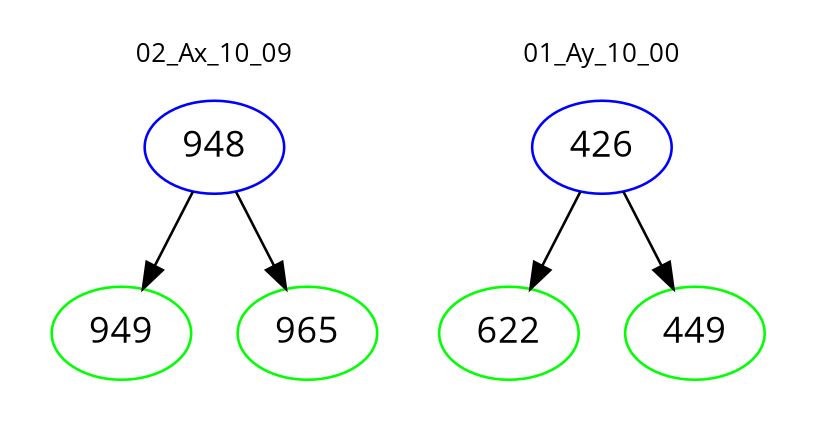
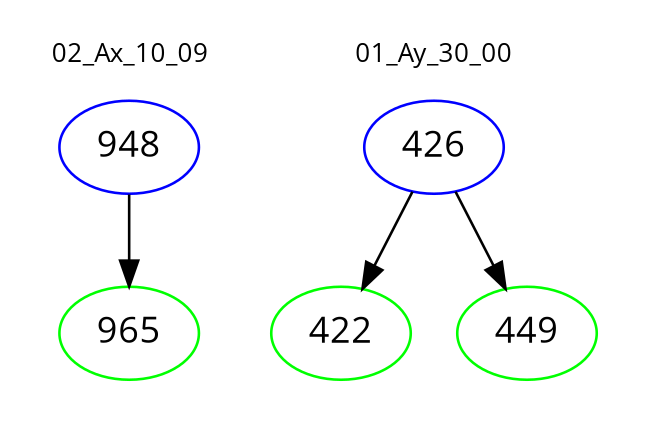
(602, 56) -> (434, 56)
(121, 333) -> none
(509, 333) -> (341, 333)
